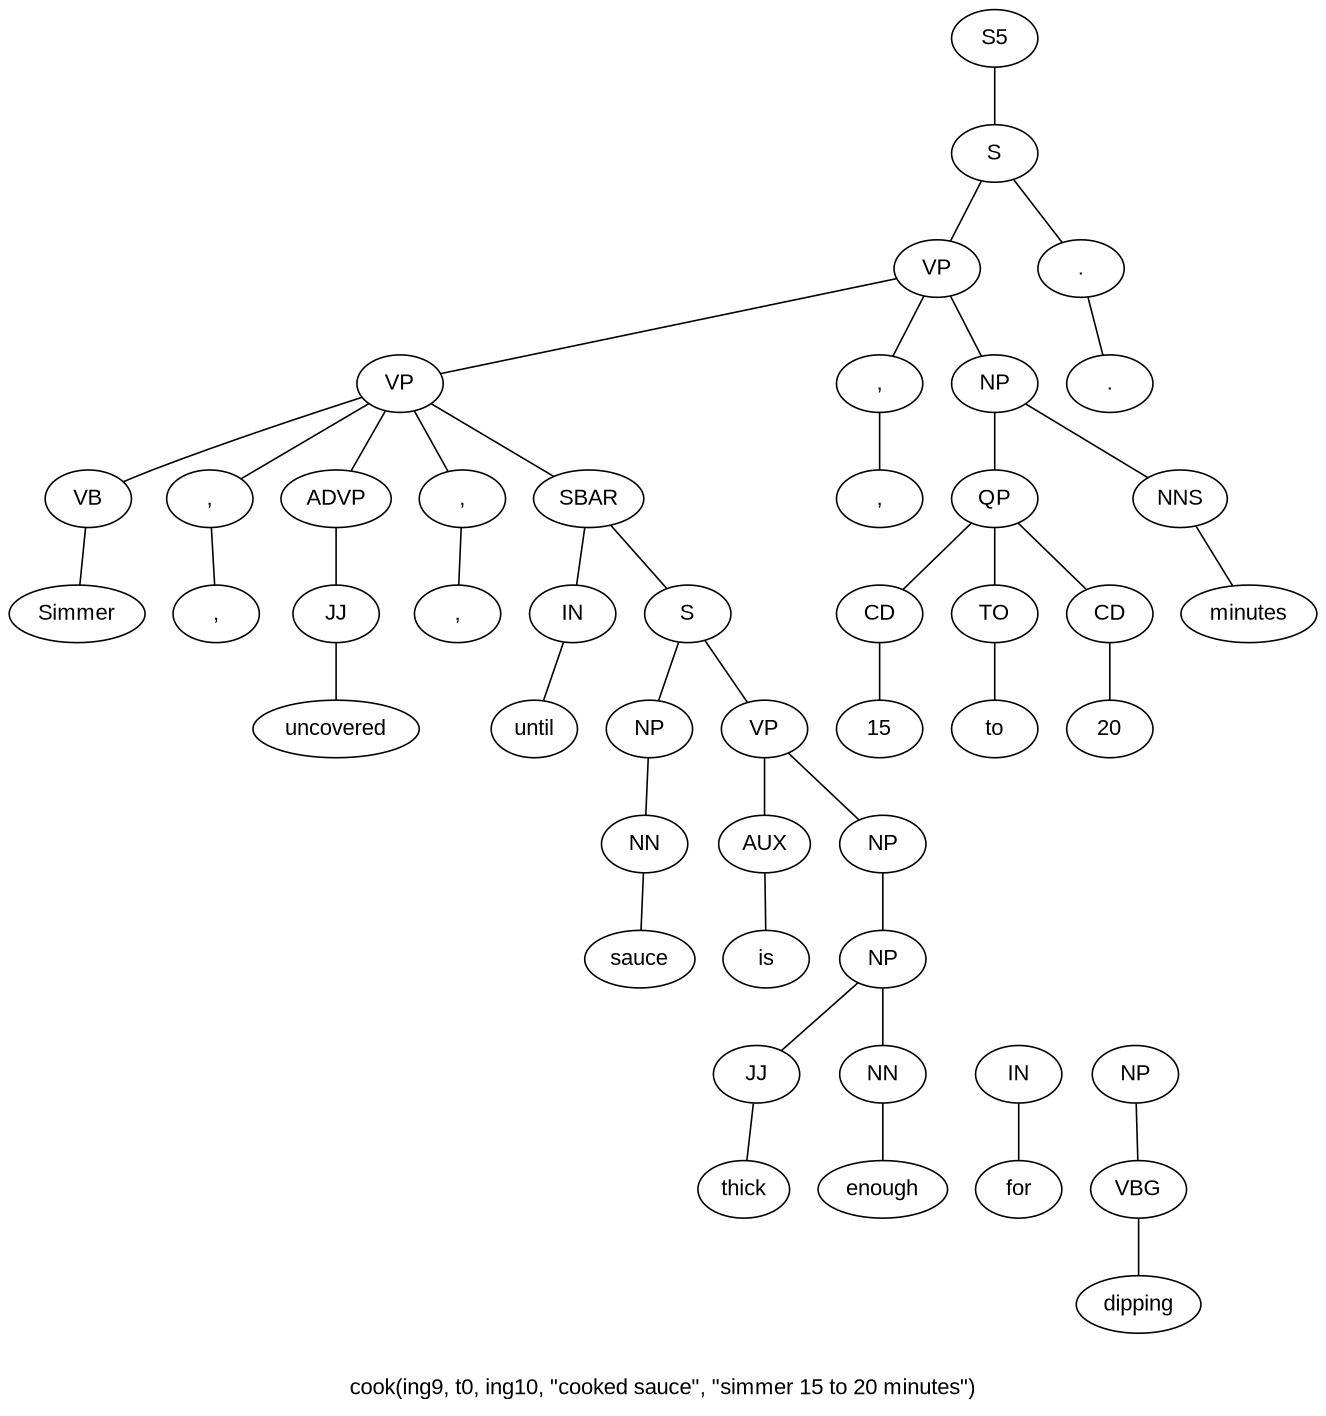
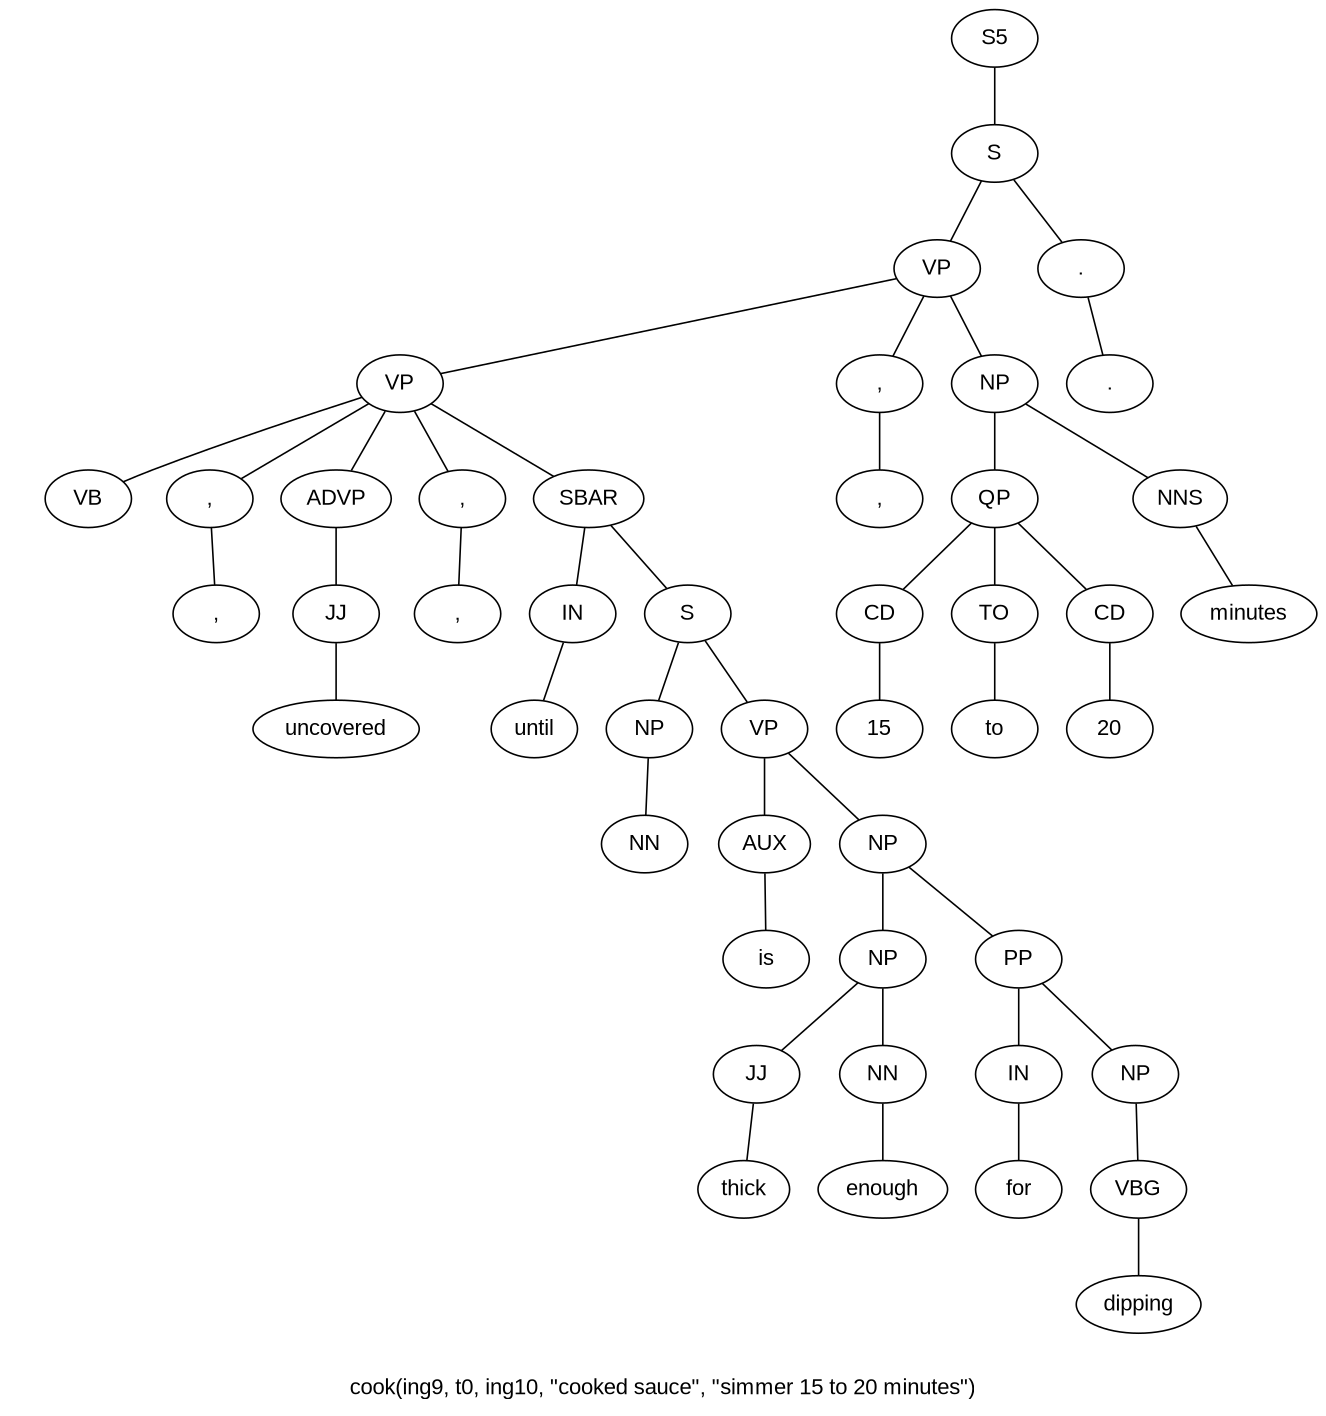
(77, 614) -> none
(640, 959) -> none
none -> (1019, 959)
